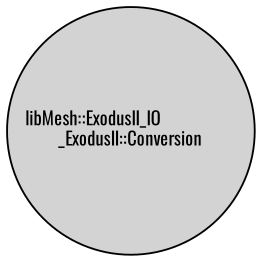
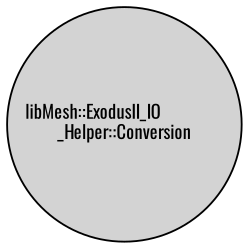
(131, 131) -> (124, 124)
